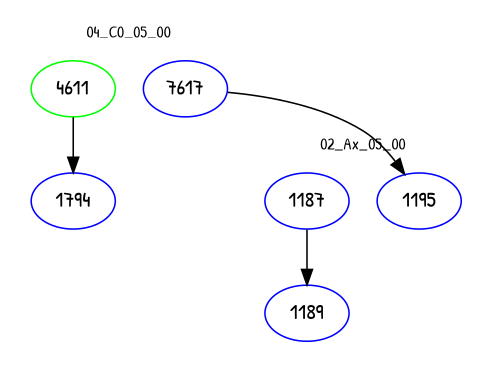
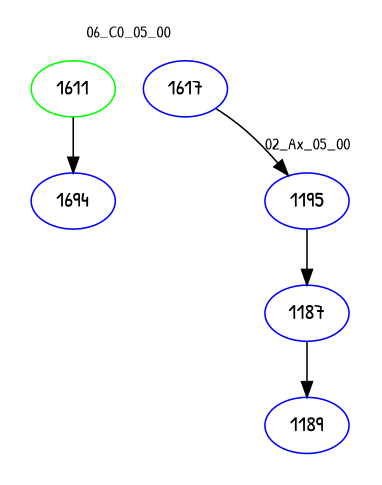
(129, 34) -> (129, 34)
(73, 89) -> (73, 89)
(185, 89) -> (185, 89)
(73, 201) -> (73, 201)
none -> (307, 249)
